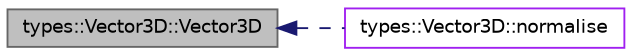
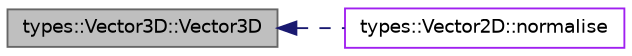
(485, 28) -> (485, 28)
